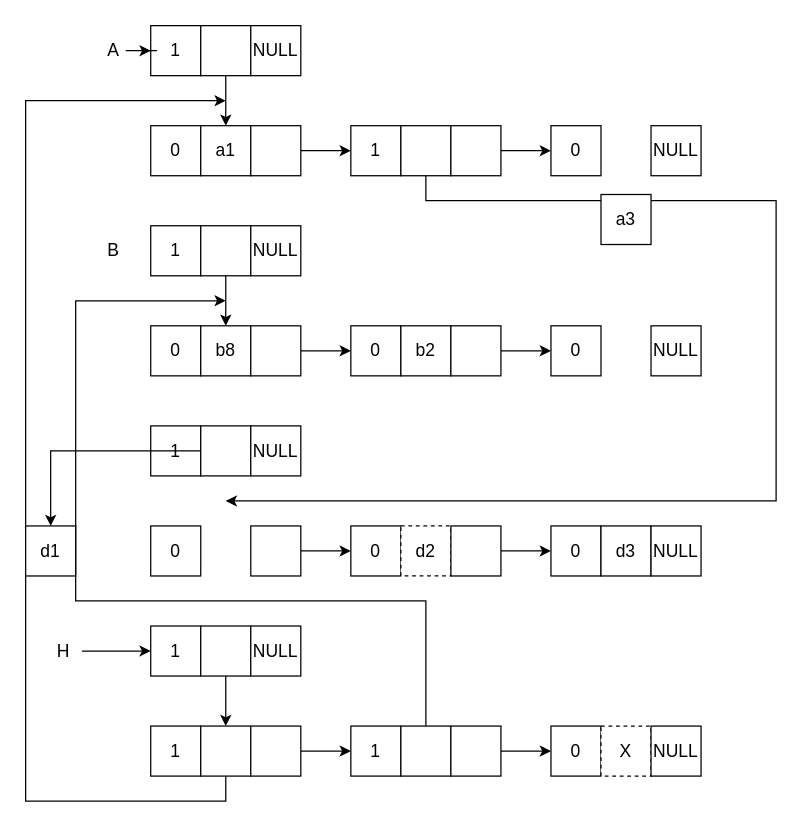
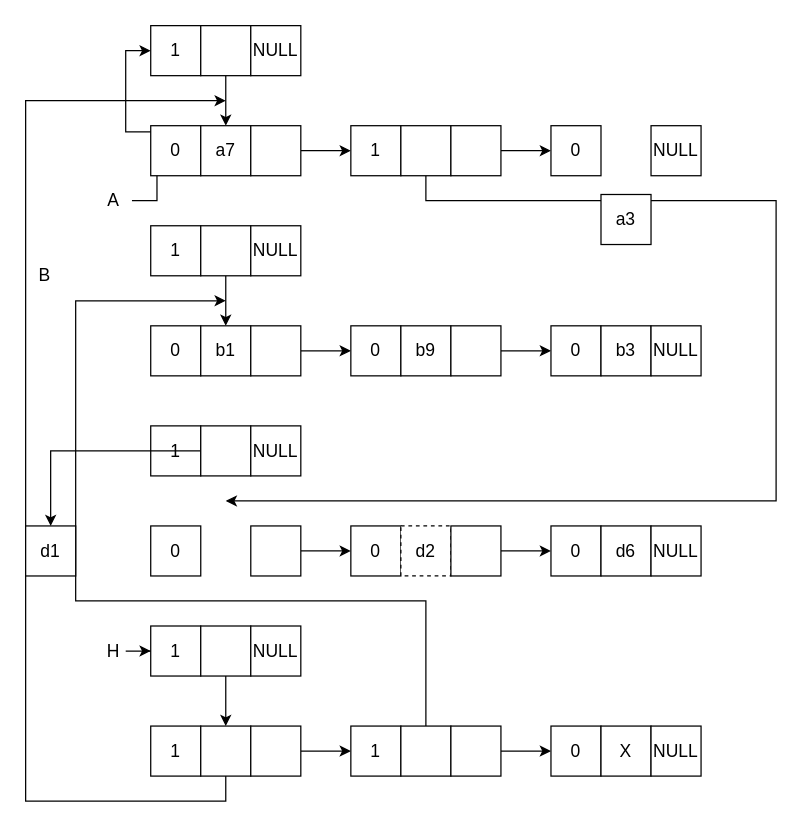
(113, 51) -> (113, 201)
(226, 151) -> (226, 151)
(113, 251) -> (44, 276)
(226, 351) -> (226, 351)
(426, 351) -> (426, 351)
none -> (626, 351)
(626, 551) -> (626, 551)
(63, 651) -> (113, 651)
(626, 751) -> (626, 751)
